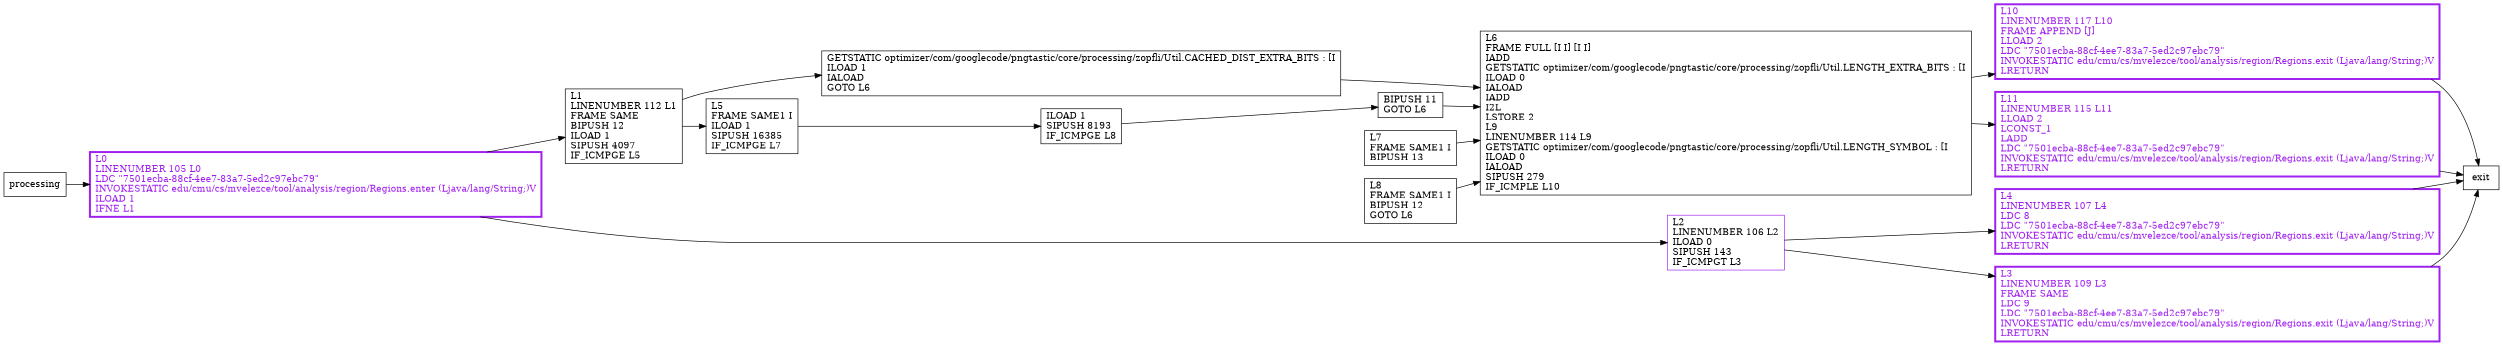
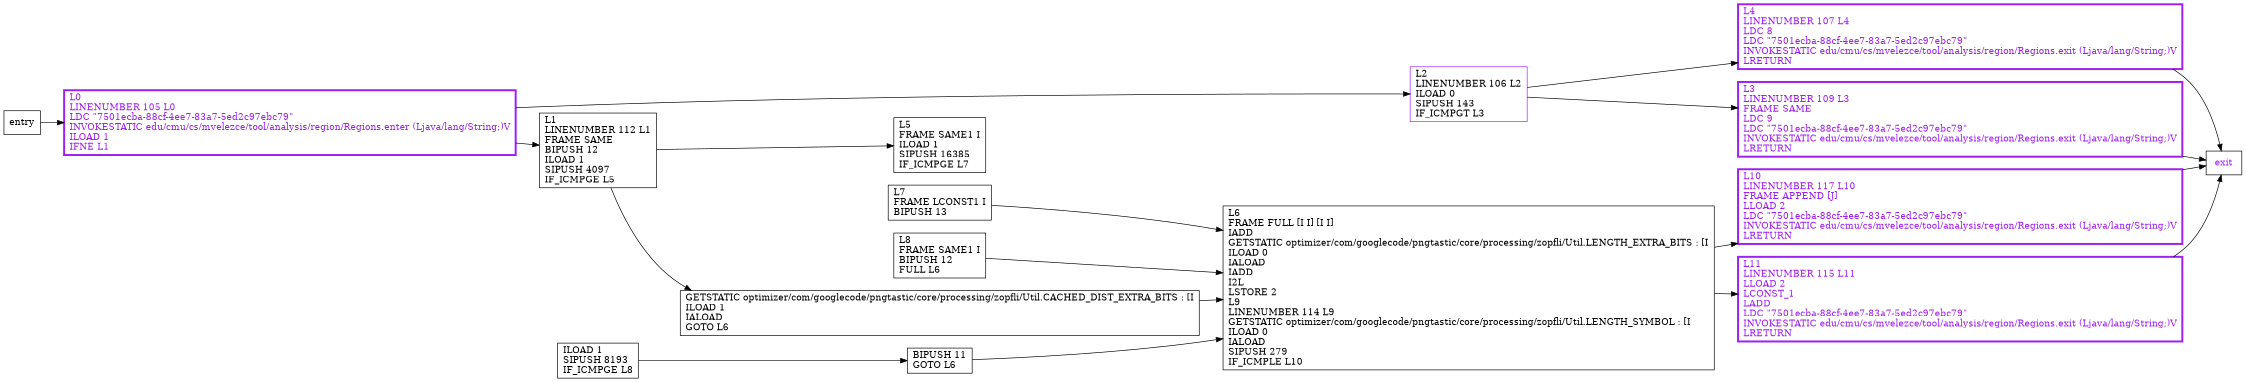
(916, 126) -> none
(1410, 148) -> (940, 203)
(2481, 178) -> (2224, 163)
(35, 184) -> (22, 123)
(1410, 201) -> (940, 256)
